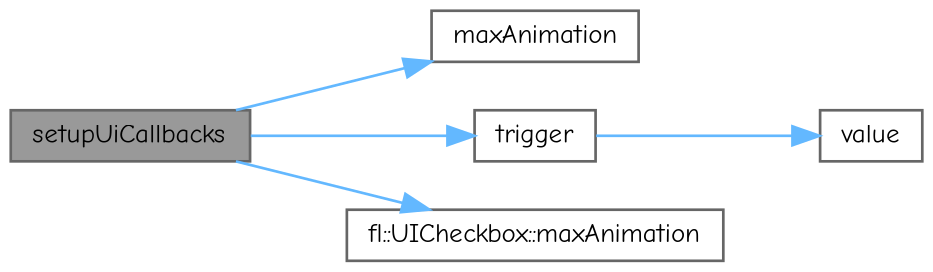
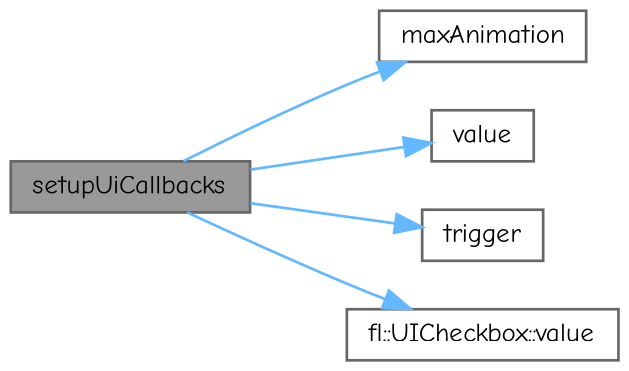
(694, 136) -> (327, 158)
(535, 235) -> (483, 335)
